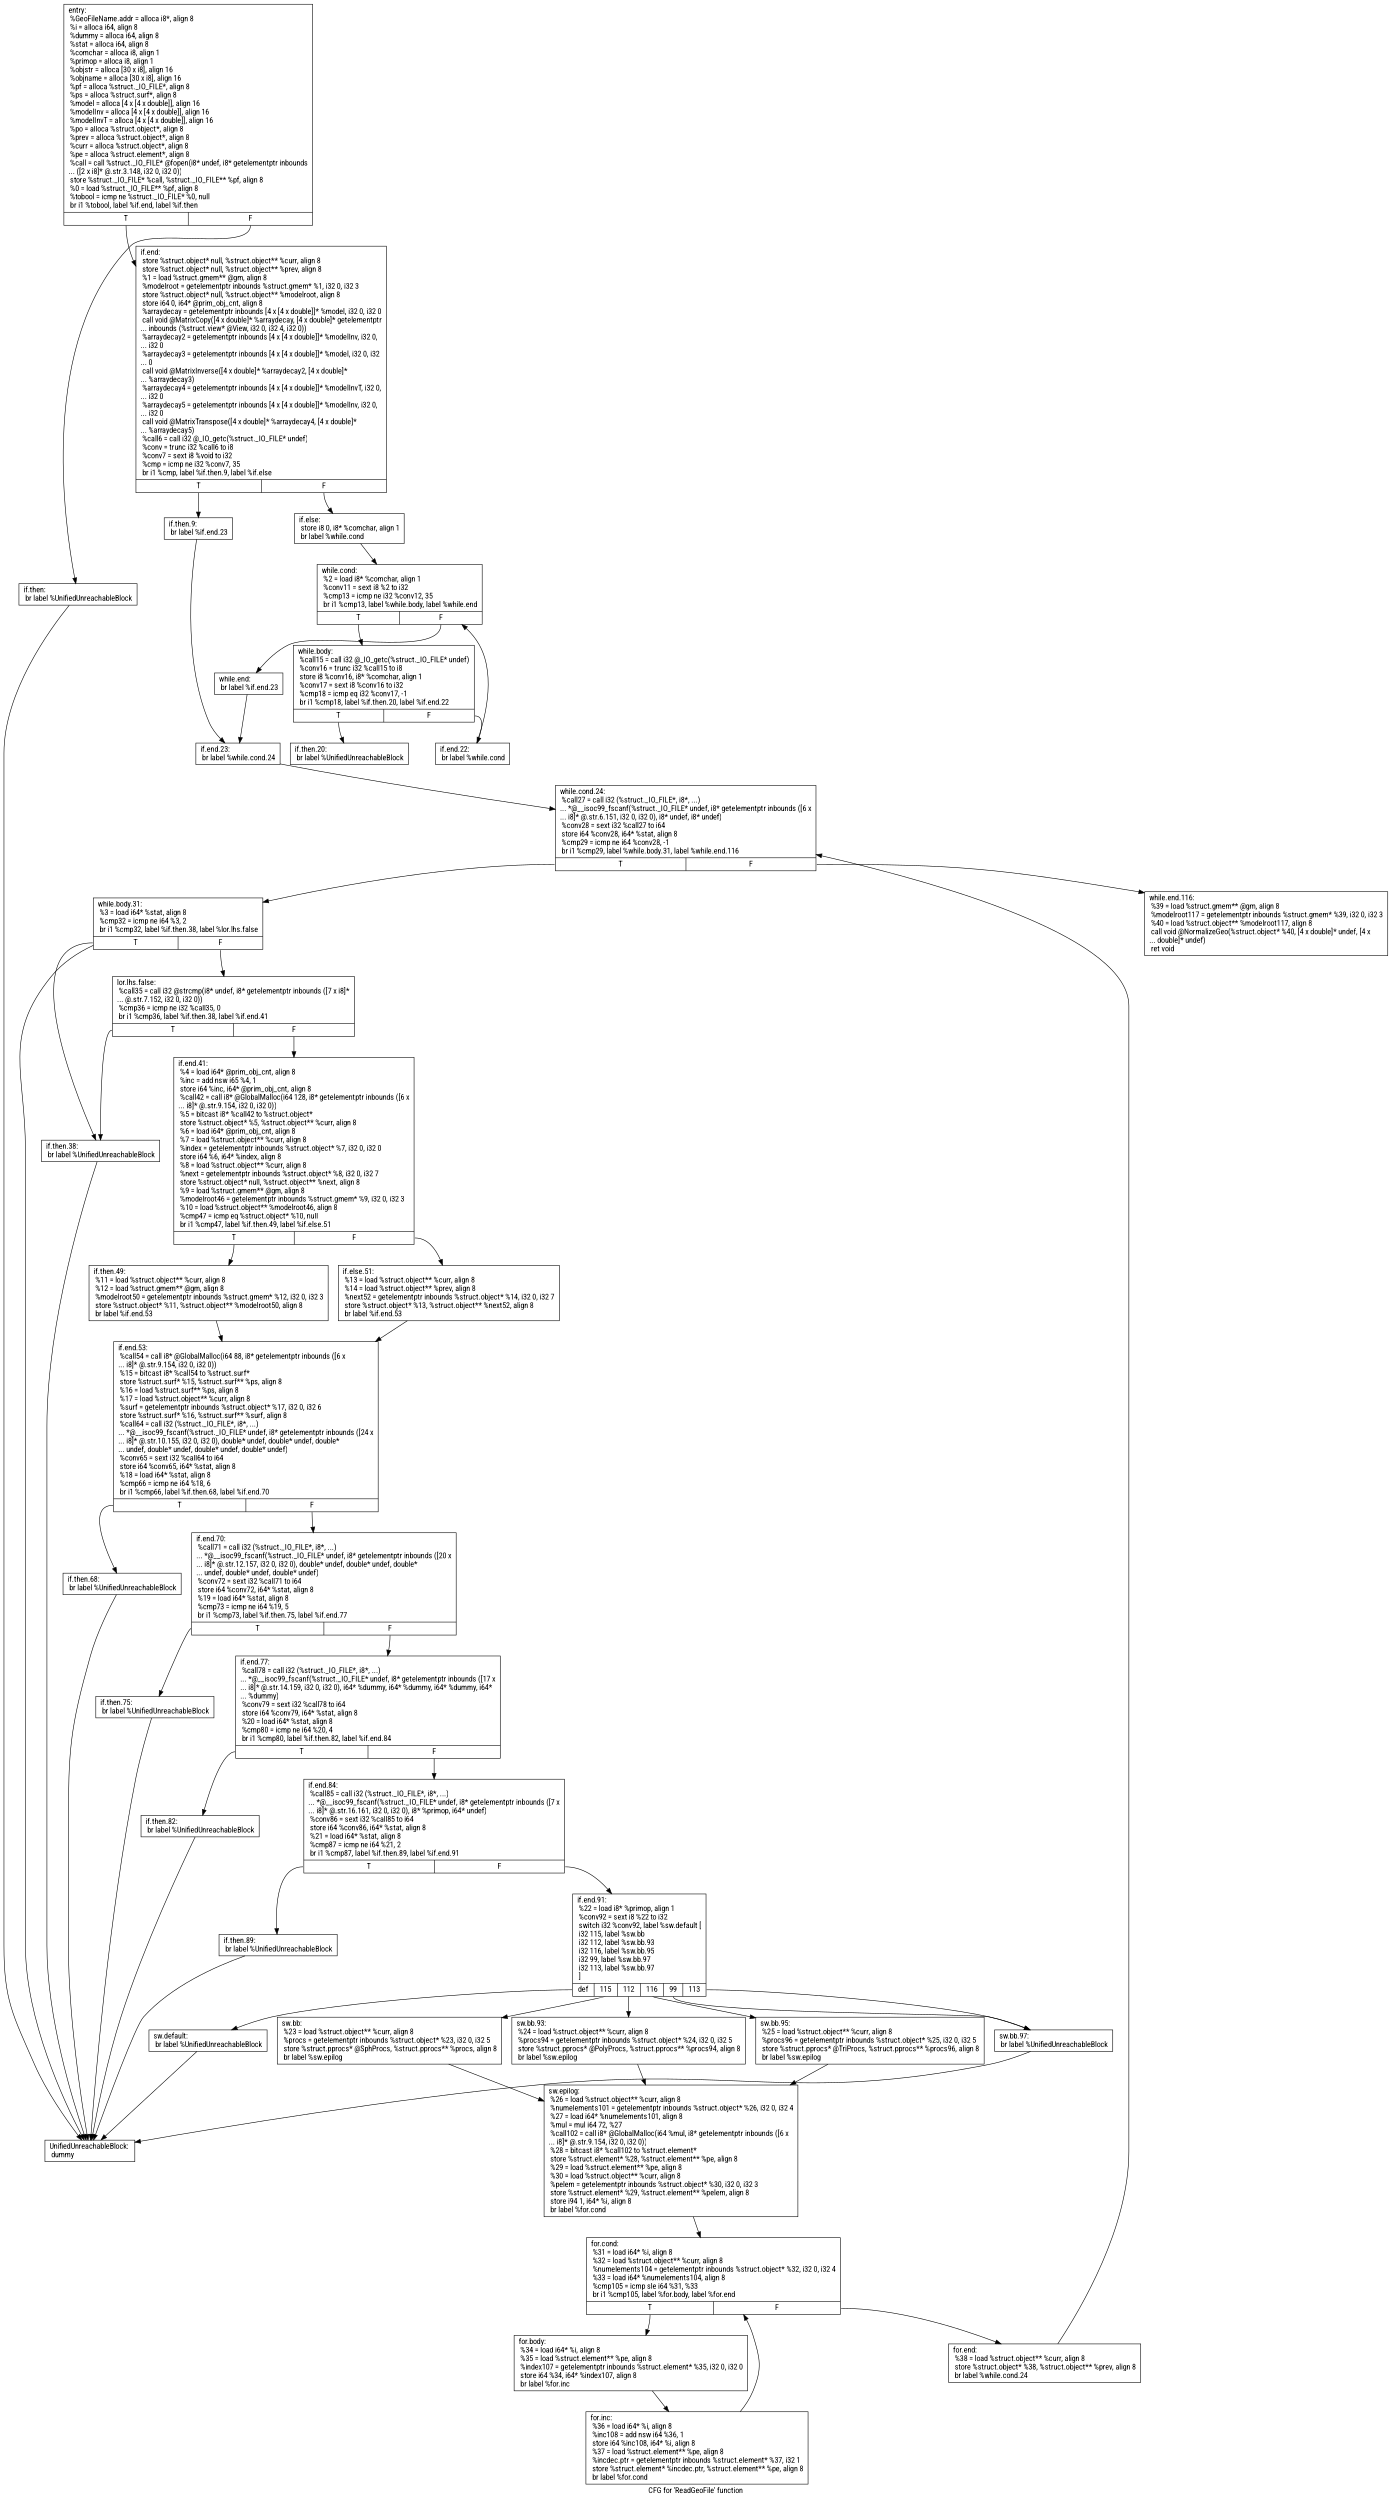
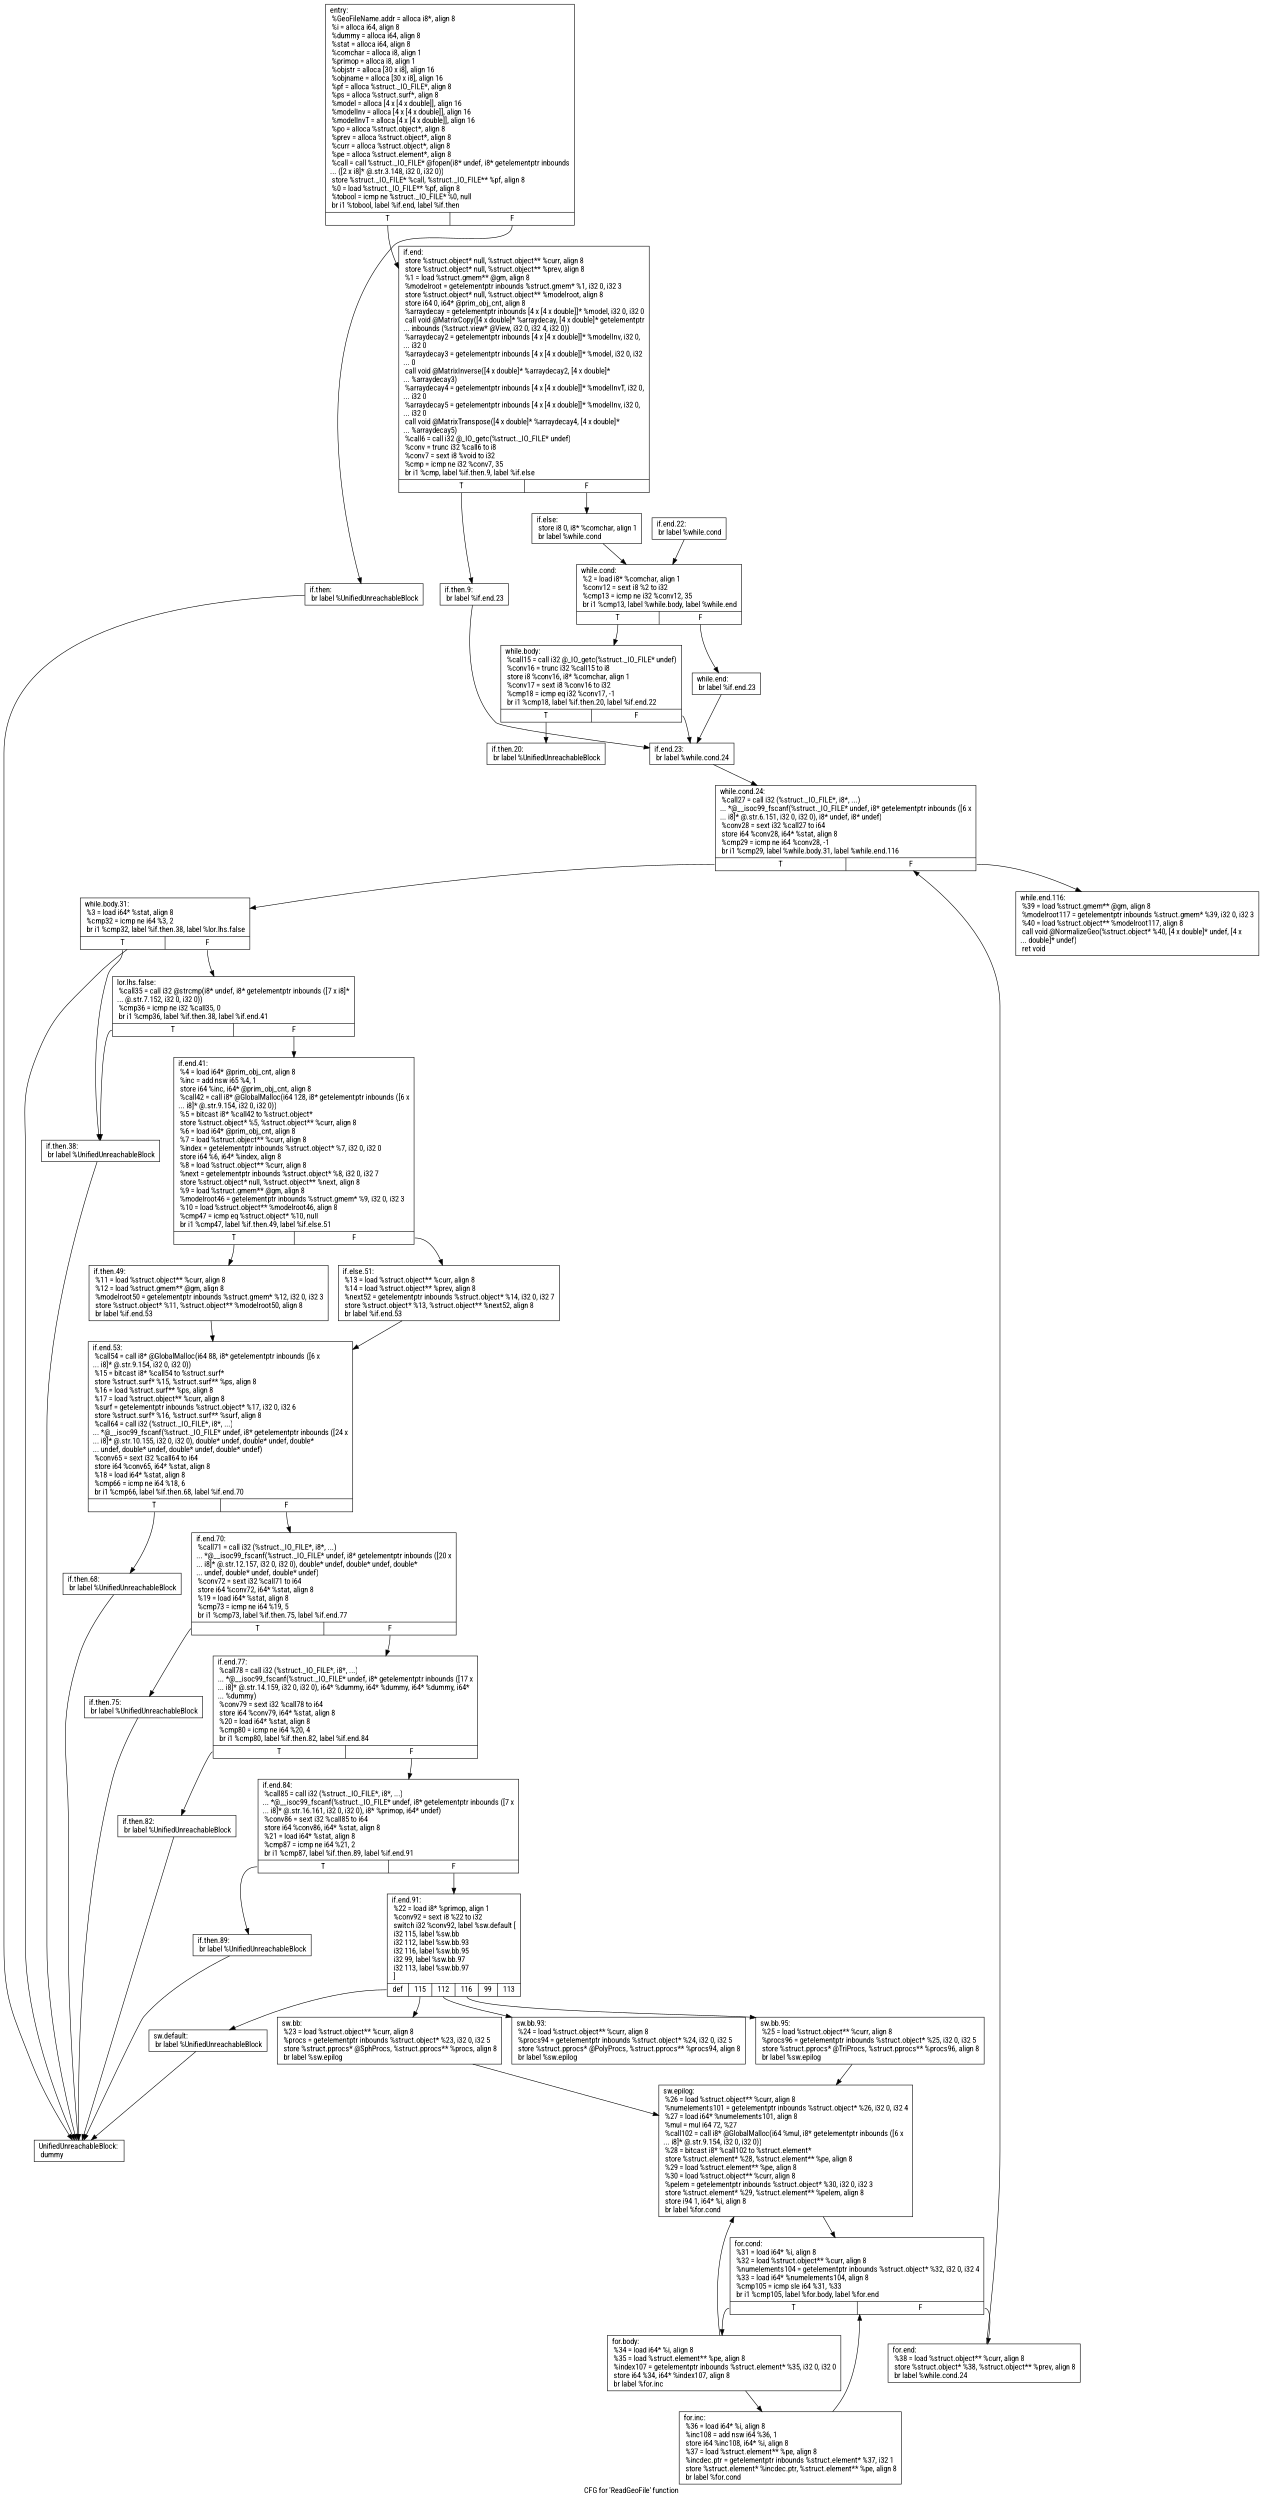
(365, 588) -> (625, 588)
(482, 725) -> (687, 726)
(1054, 2041) -> none
(641, 2072) -> (718, 2278)
